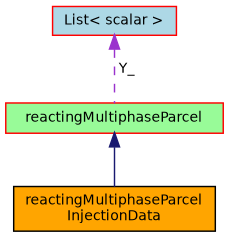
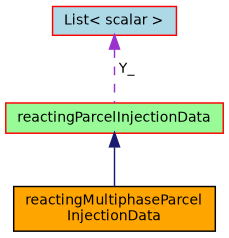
(115, 118) -> (115, 118)
